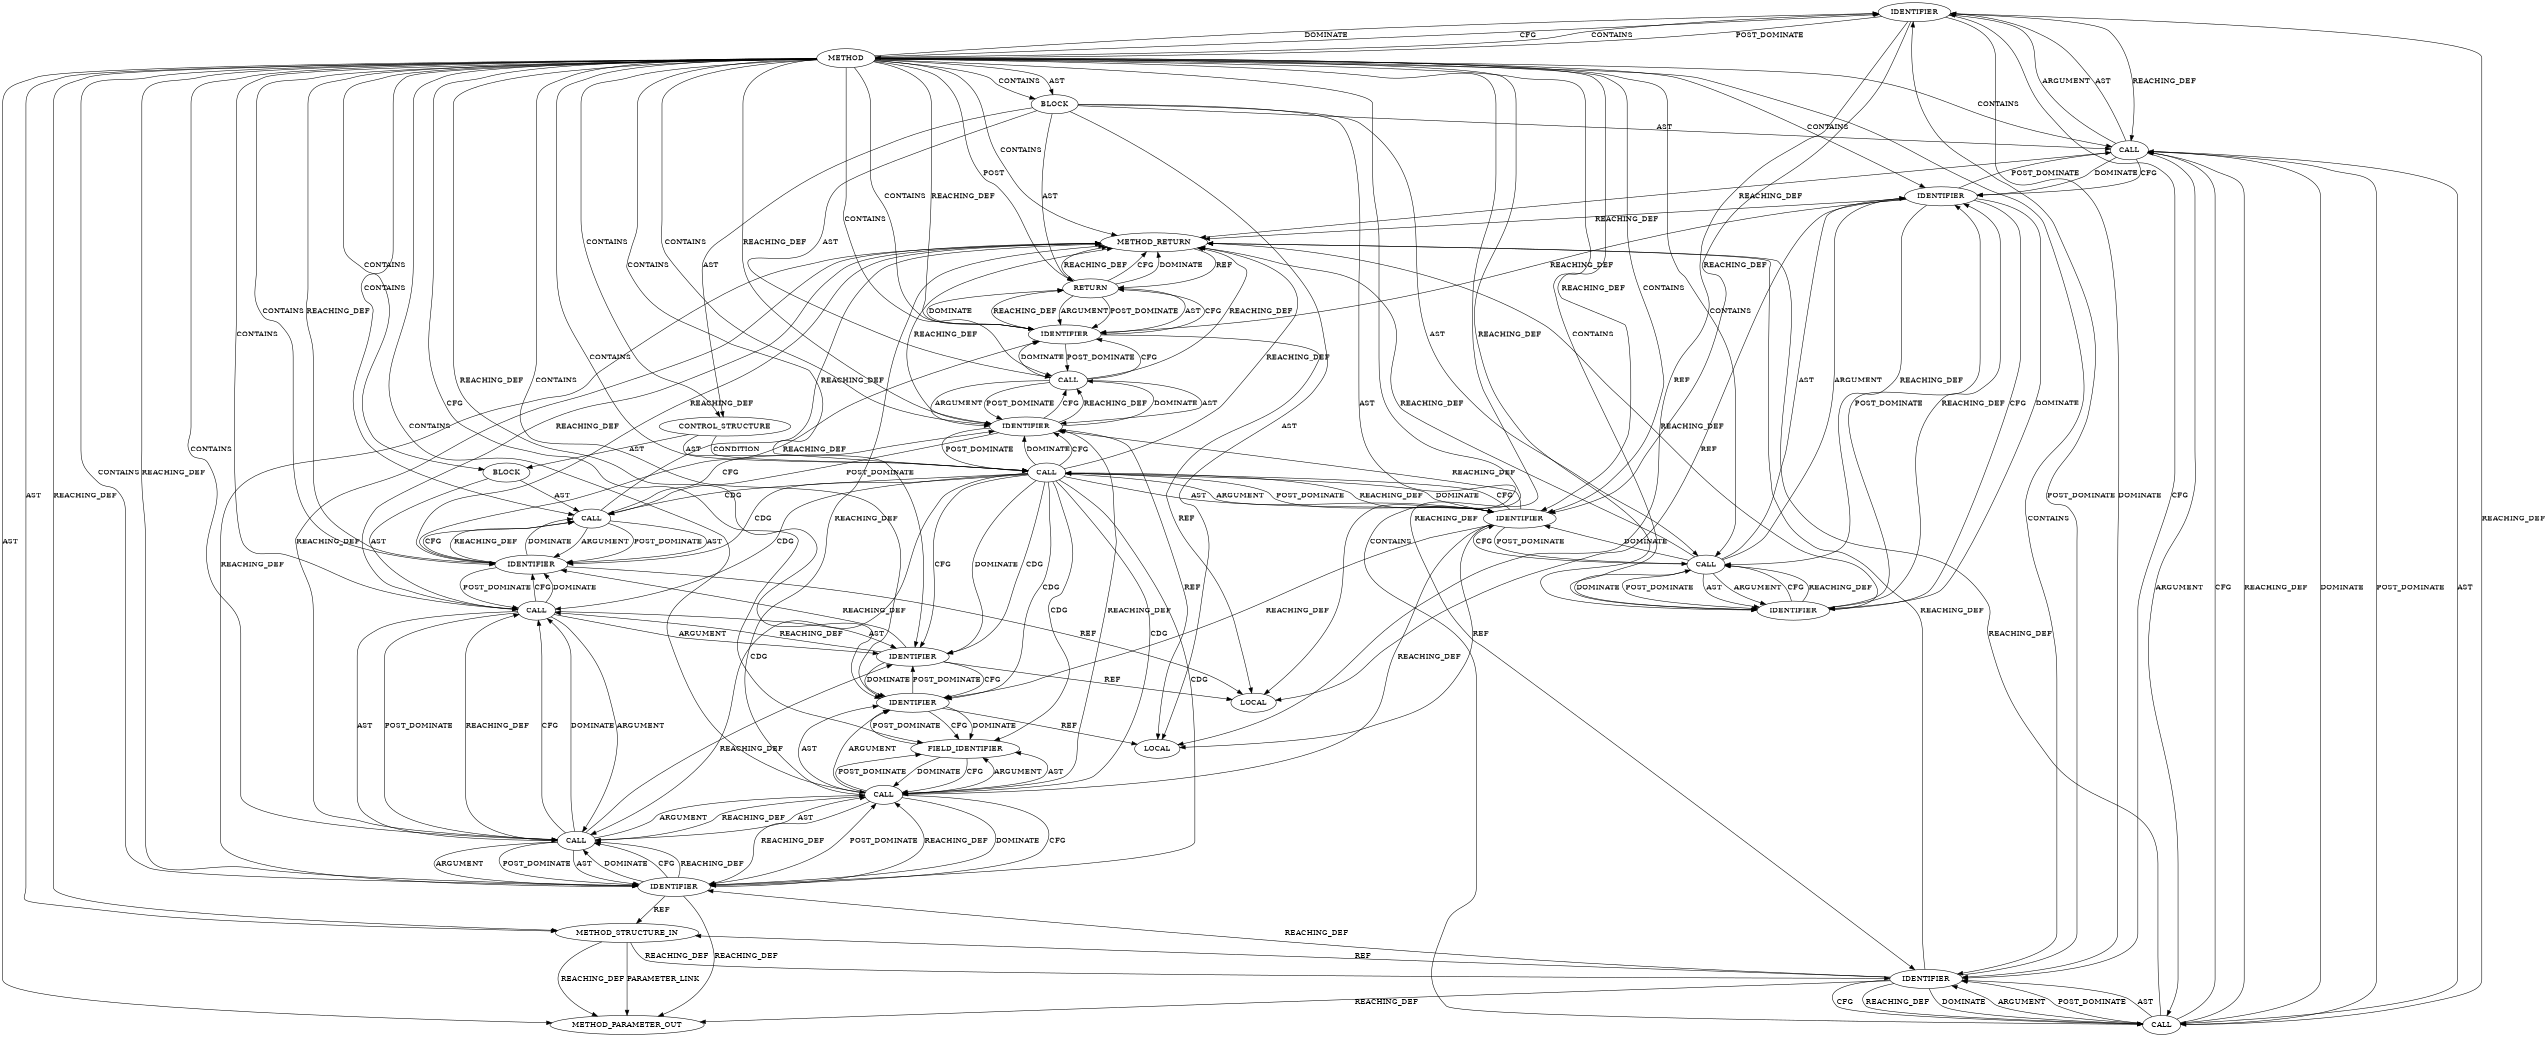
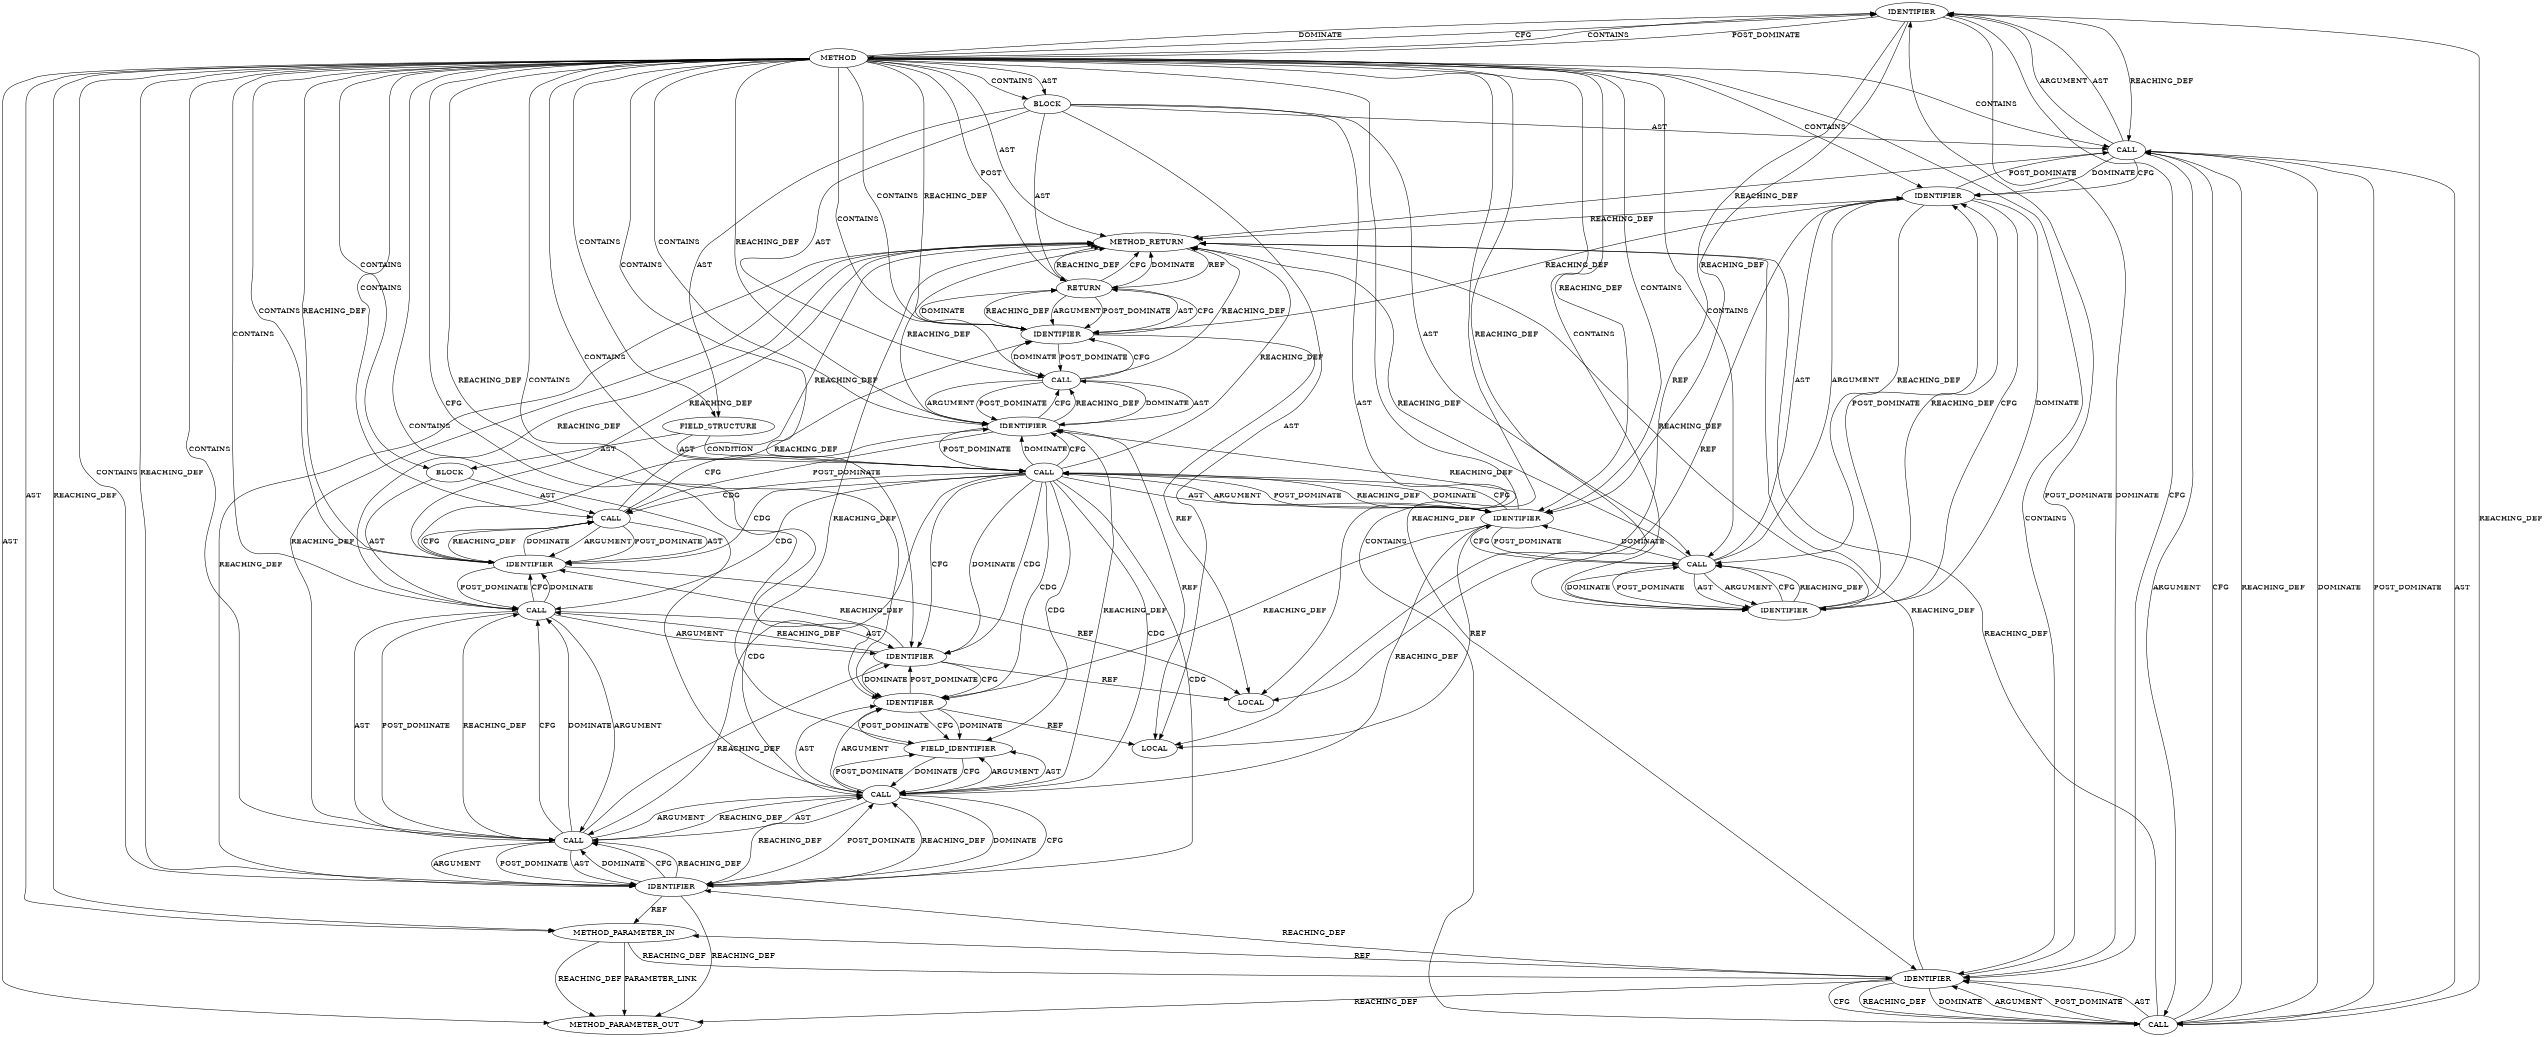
(1021, 150) -> (1007, 150)
(725, 427) -> (719, 427)
(627, 933) -> (624, 933)
